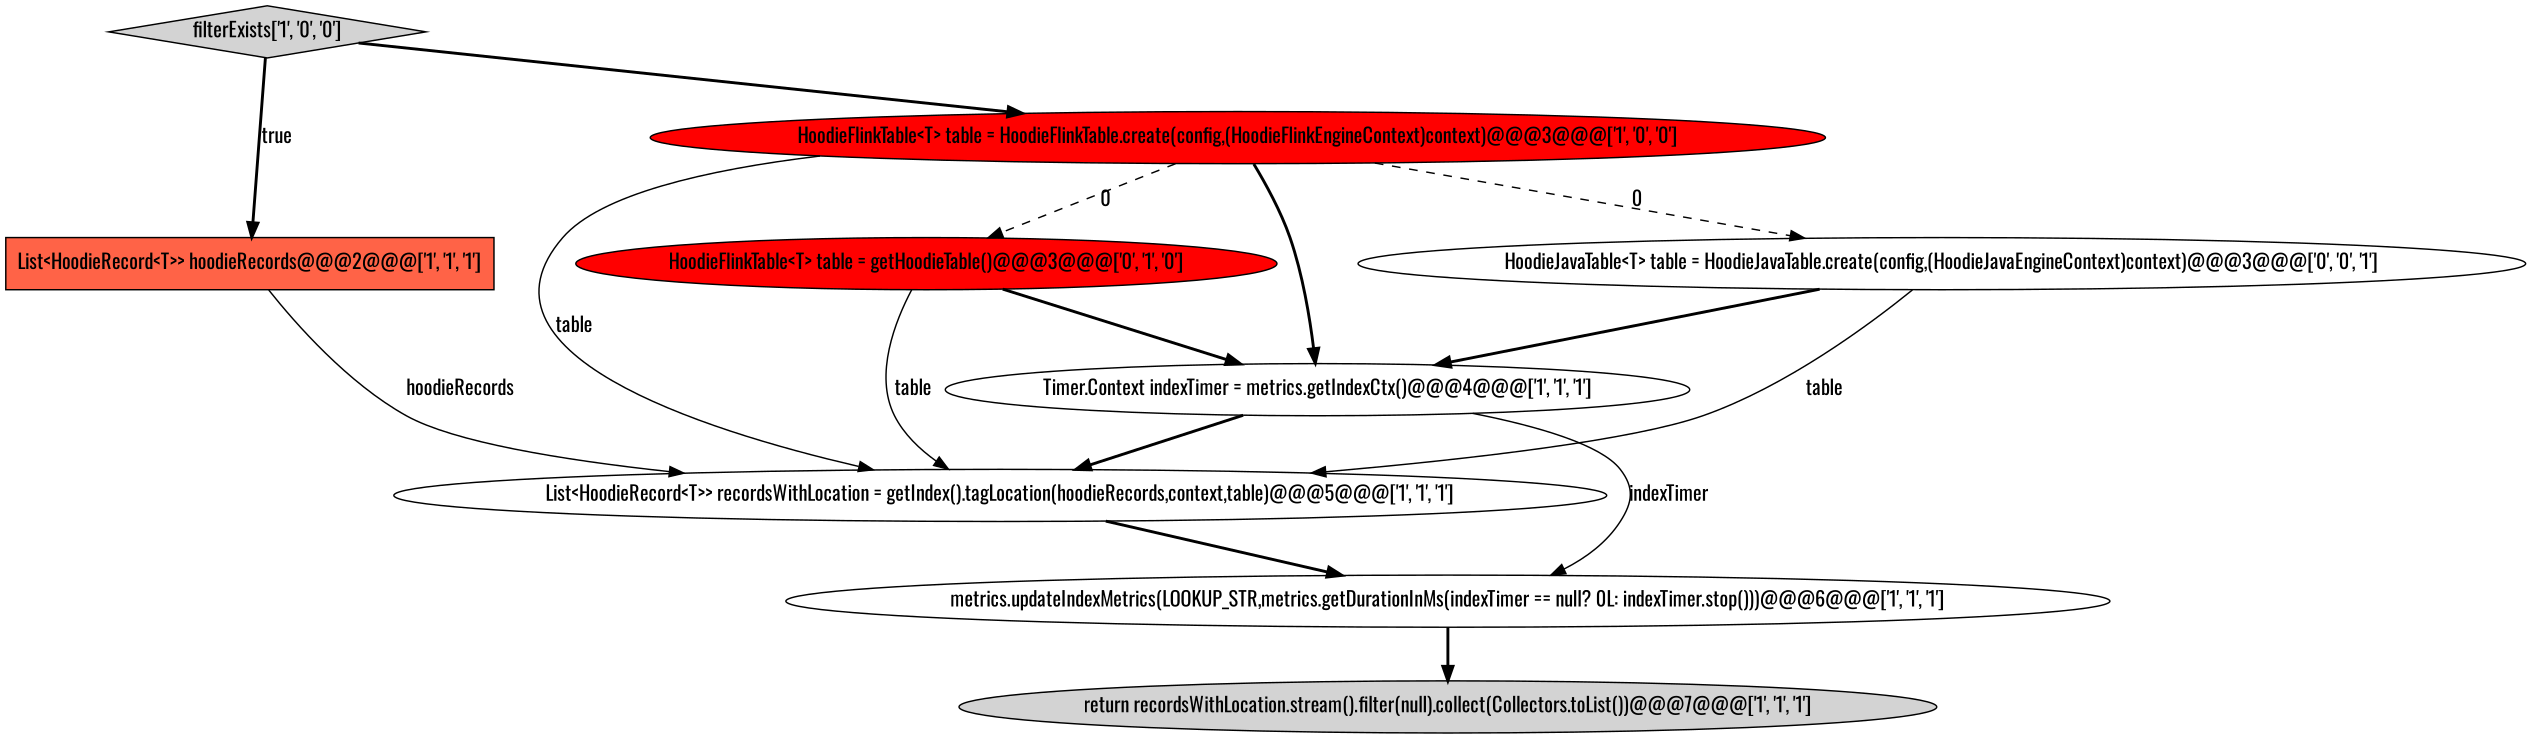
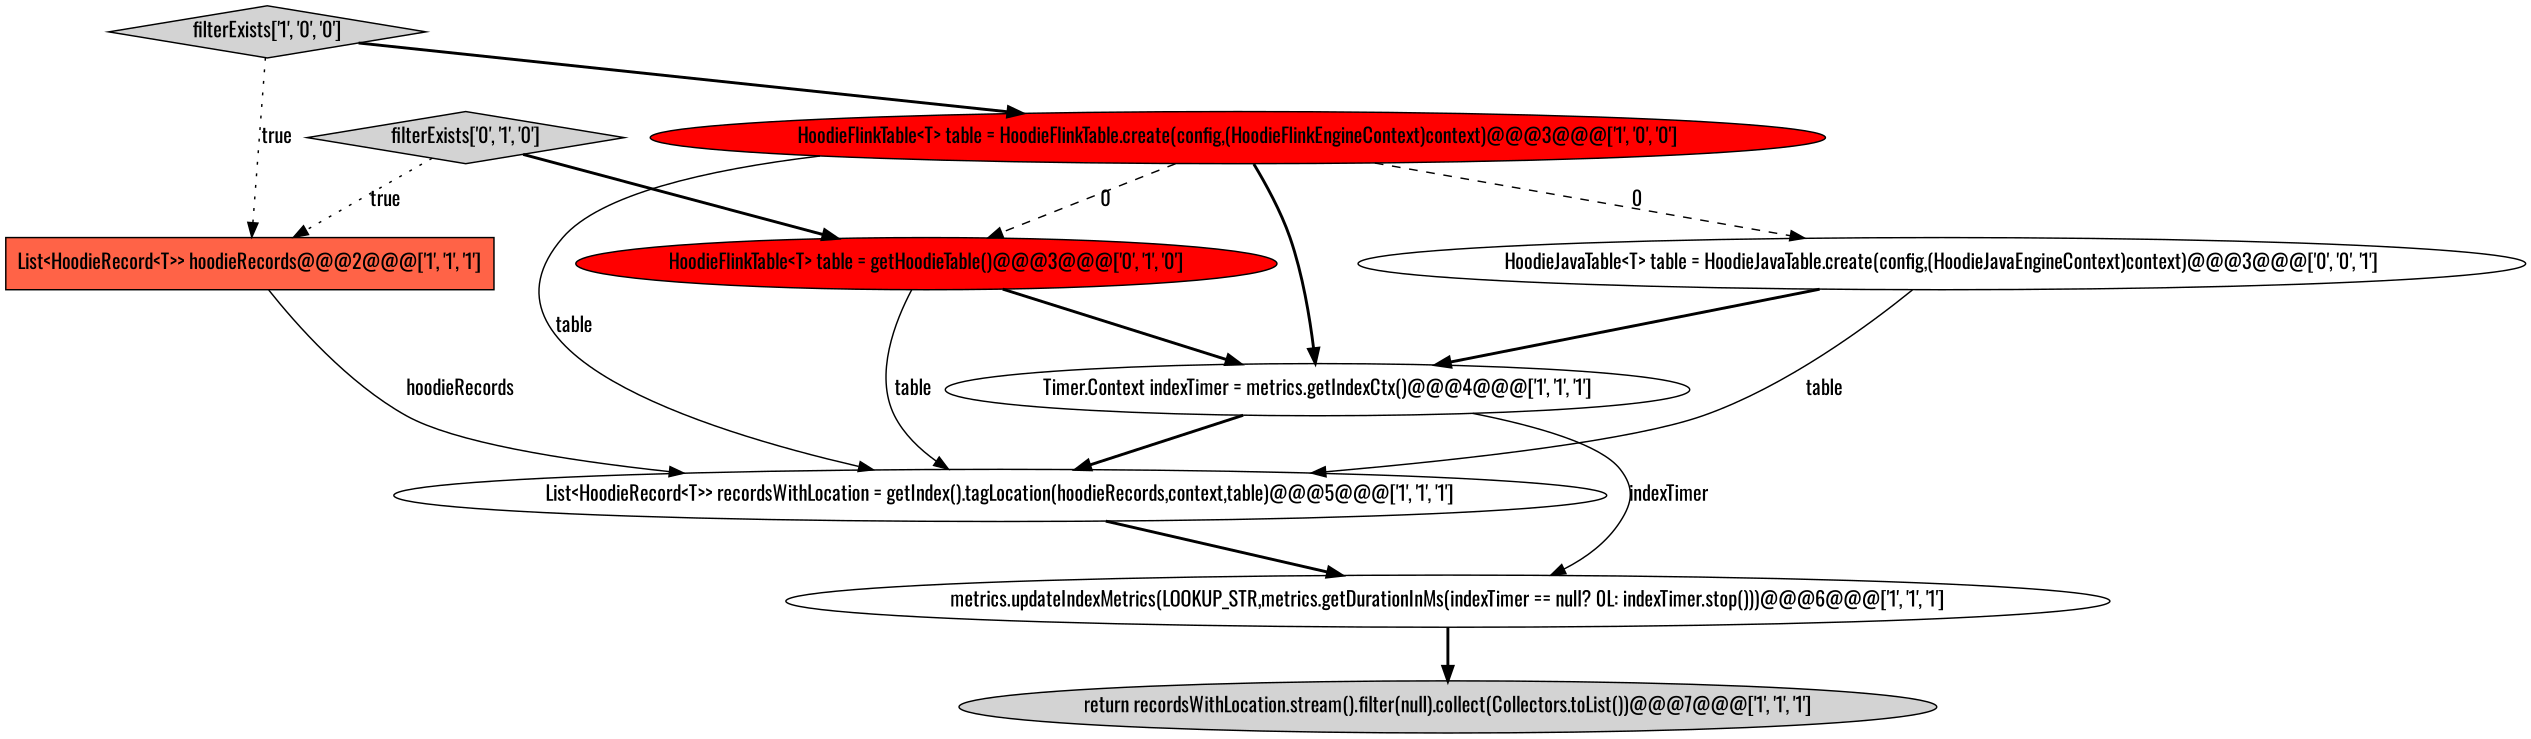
none -> (466, 138)
(259, 140) -> (259, 140)
